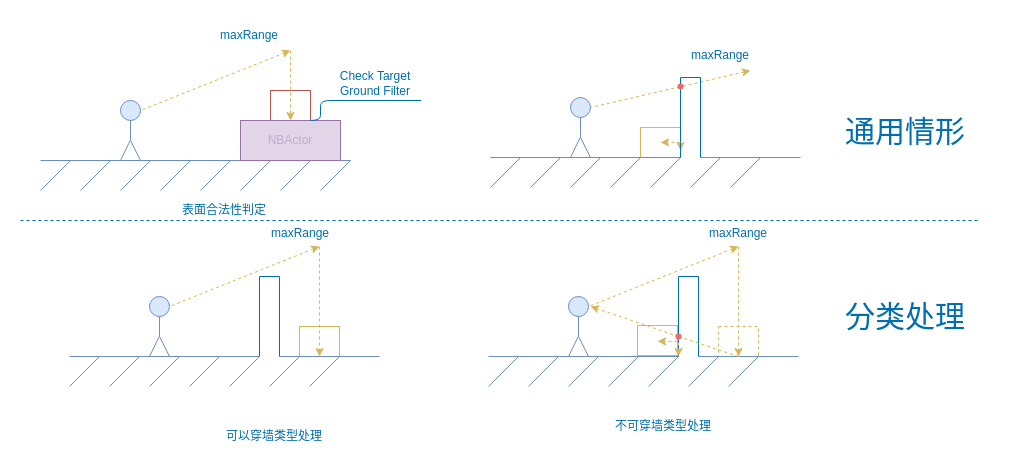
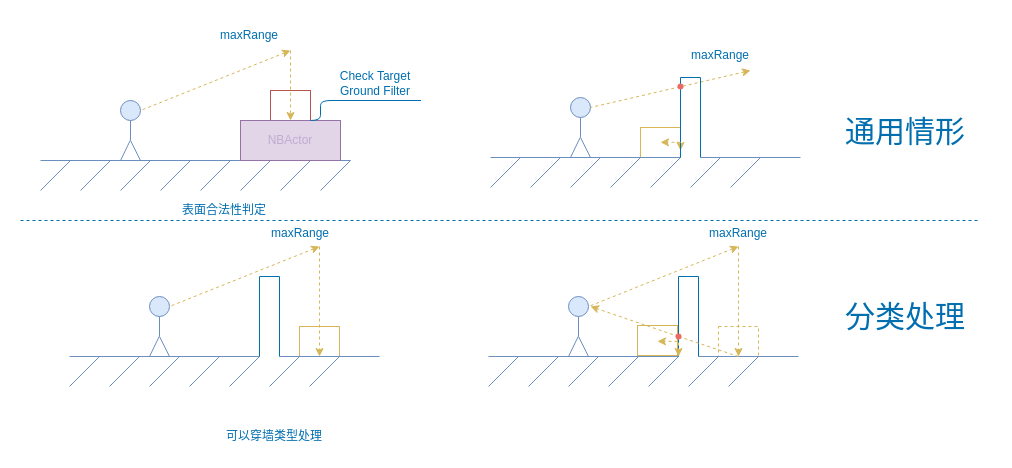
(664, 427) -> none
